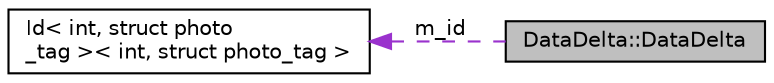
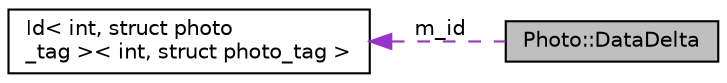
(635, 41) -> (612, 41)
